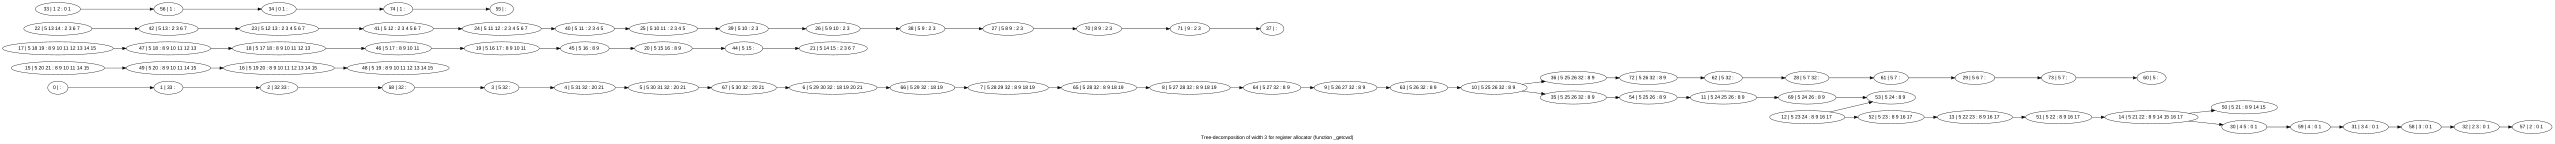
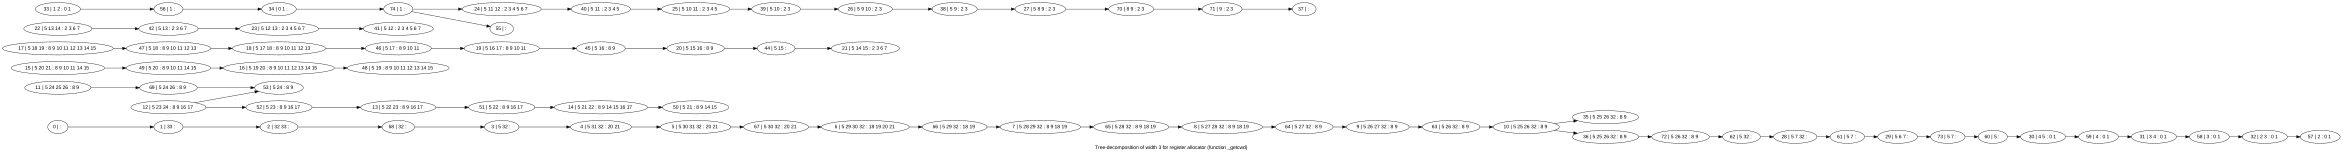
(446, 29) -> (436, 9)
(1648, 98) -> none
(2204, 123) -> (2012, 137)
